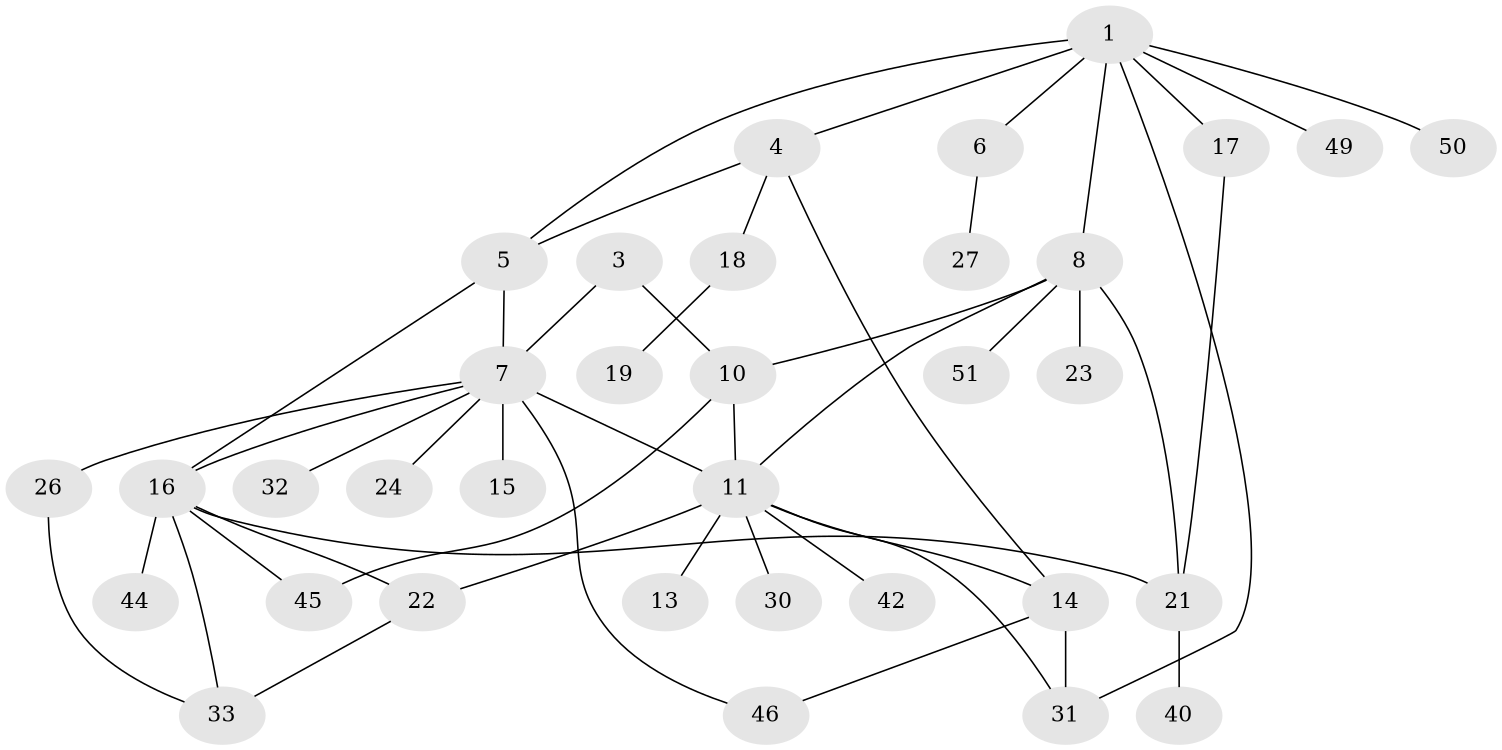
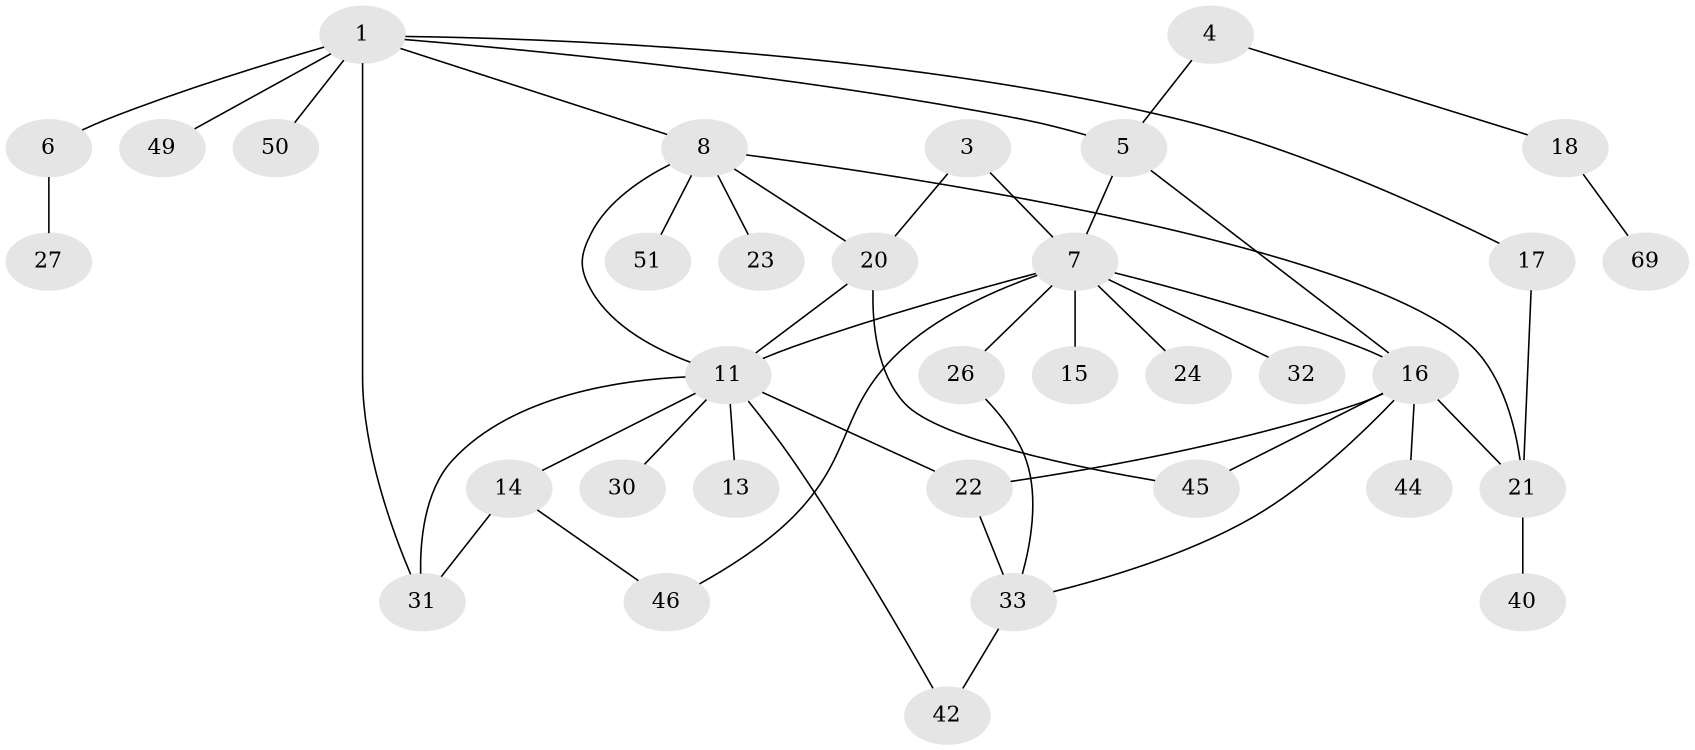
(943, 91) -> none
(620, 375) -> (1646, 262)
(733, 375) -> (875, 262)
(899, 387) -> none
none -> (981, 659)
